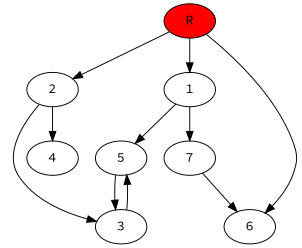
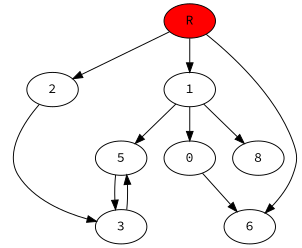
(53, 158) -> none
(190, 158) -> (190, 158)
none -> (258, 158)
